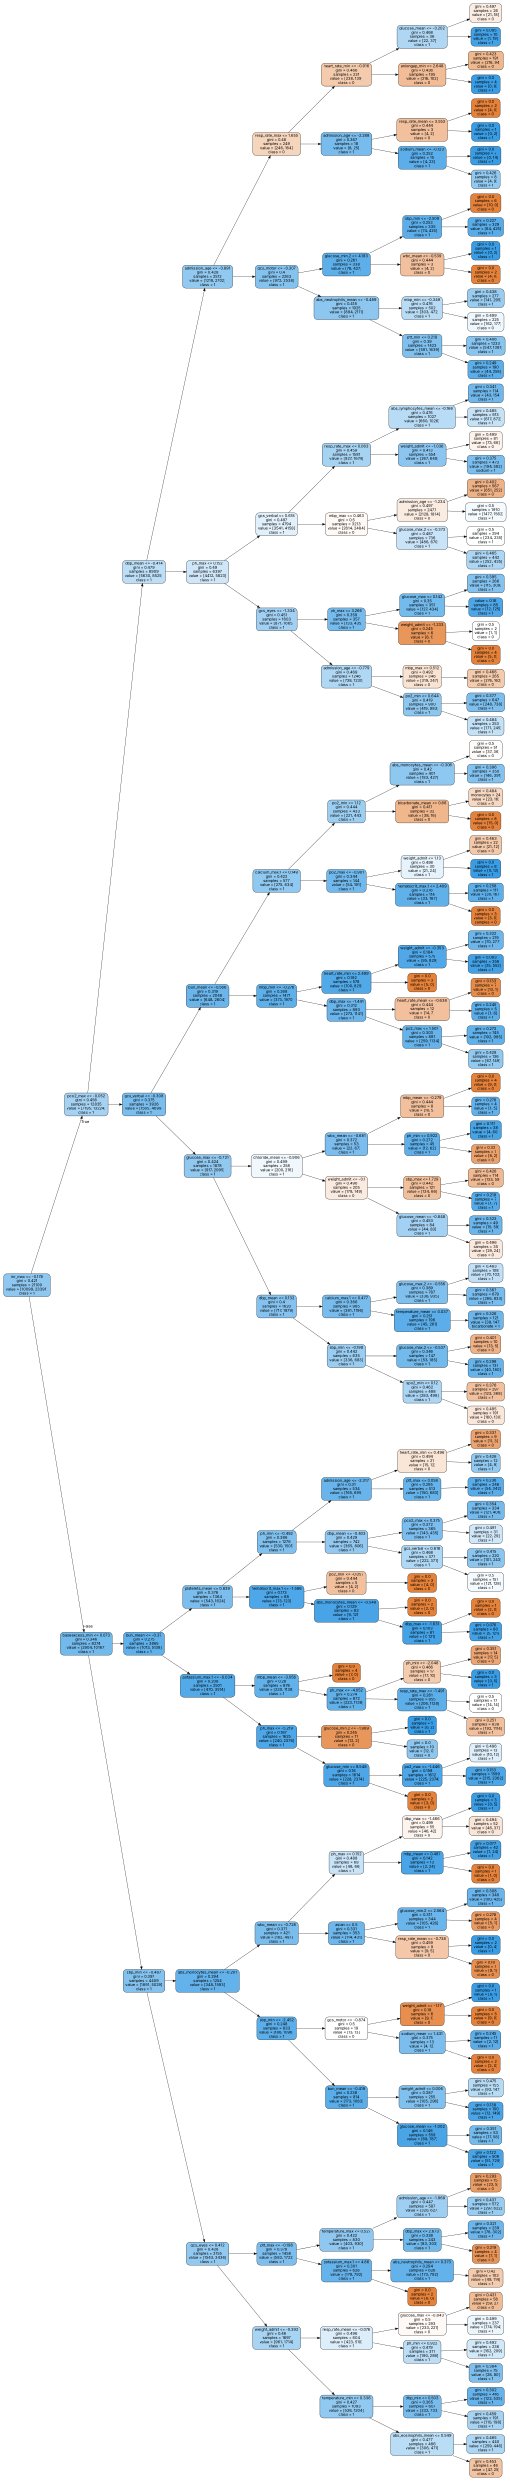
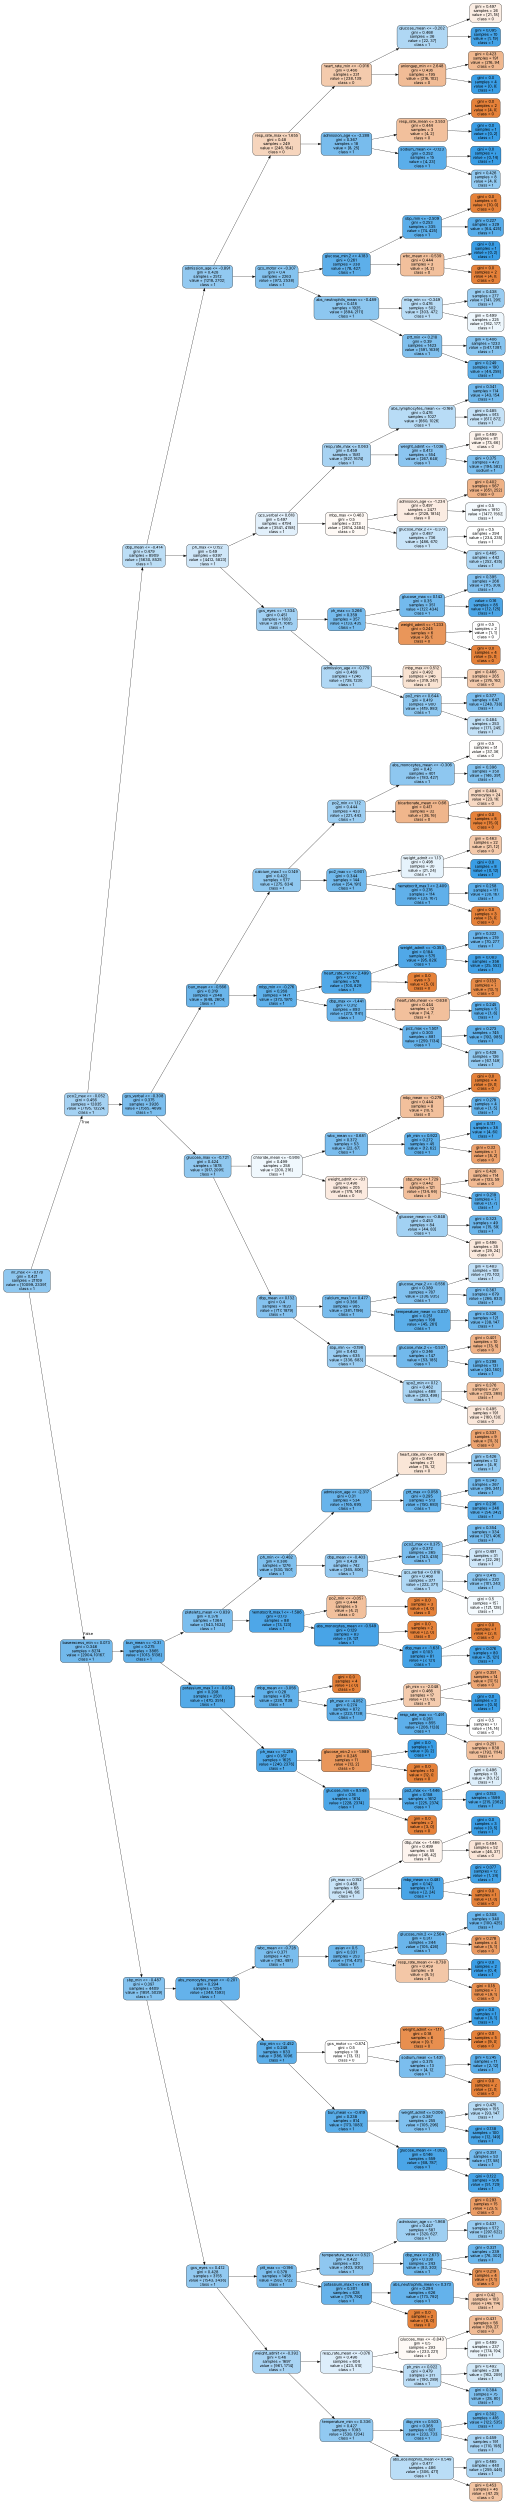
(486, 322) -> (486, 322)
(486, 916) -> (486, 916)
(422, 983) -> (422, 982)
(486, 1320) -> (486, 1320)
none -> (486, 1487)
(422, 1749) -> (422, 1773)
(486, 1850) -> (486, 1874)
